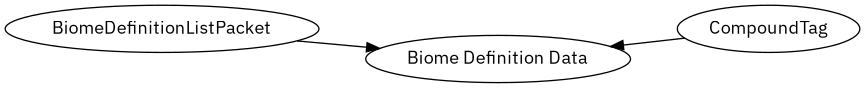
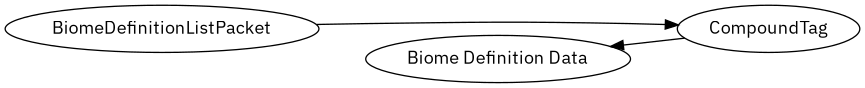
(332, 44) -> (491, 22)
